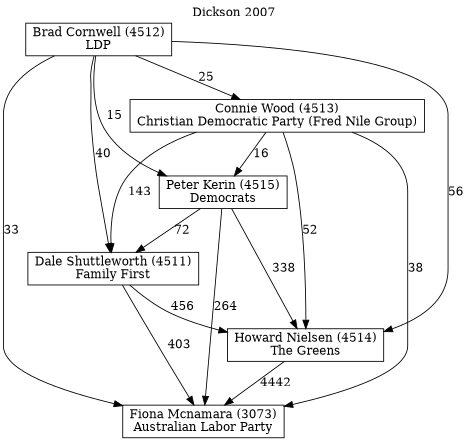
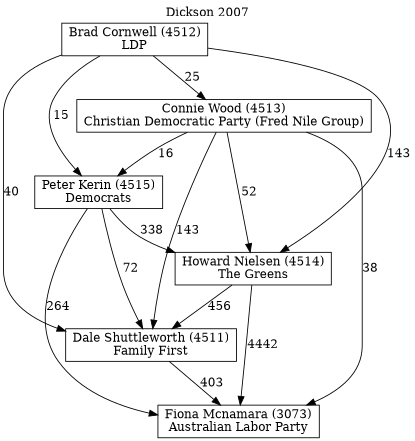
(456, 192) -> (399, 154)
(3, 254) -> none
(171, 313) -> (206, 304)
